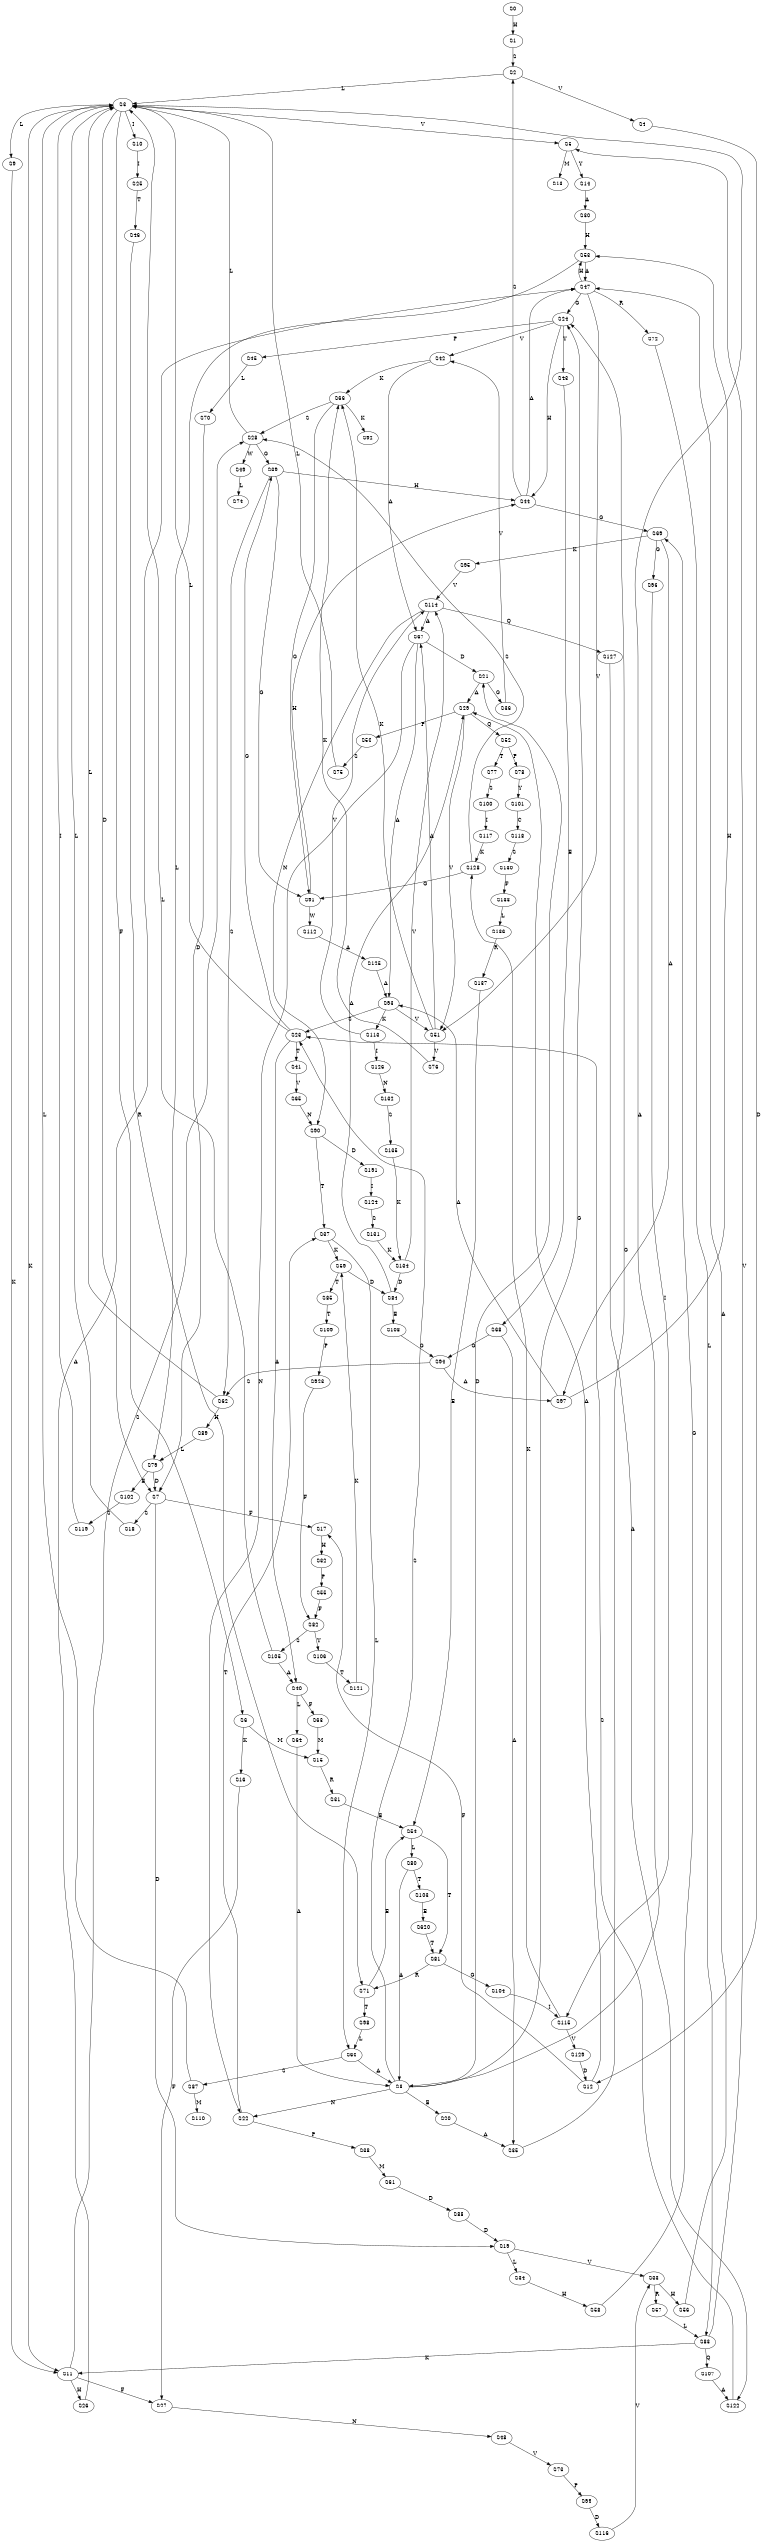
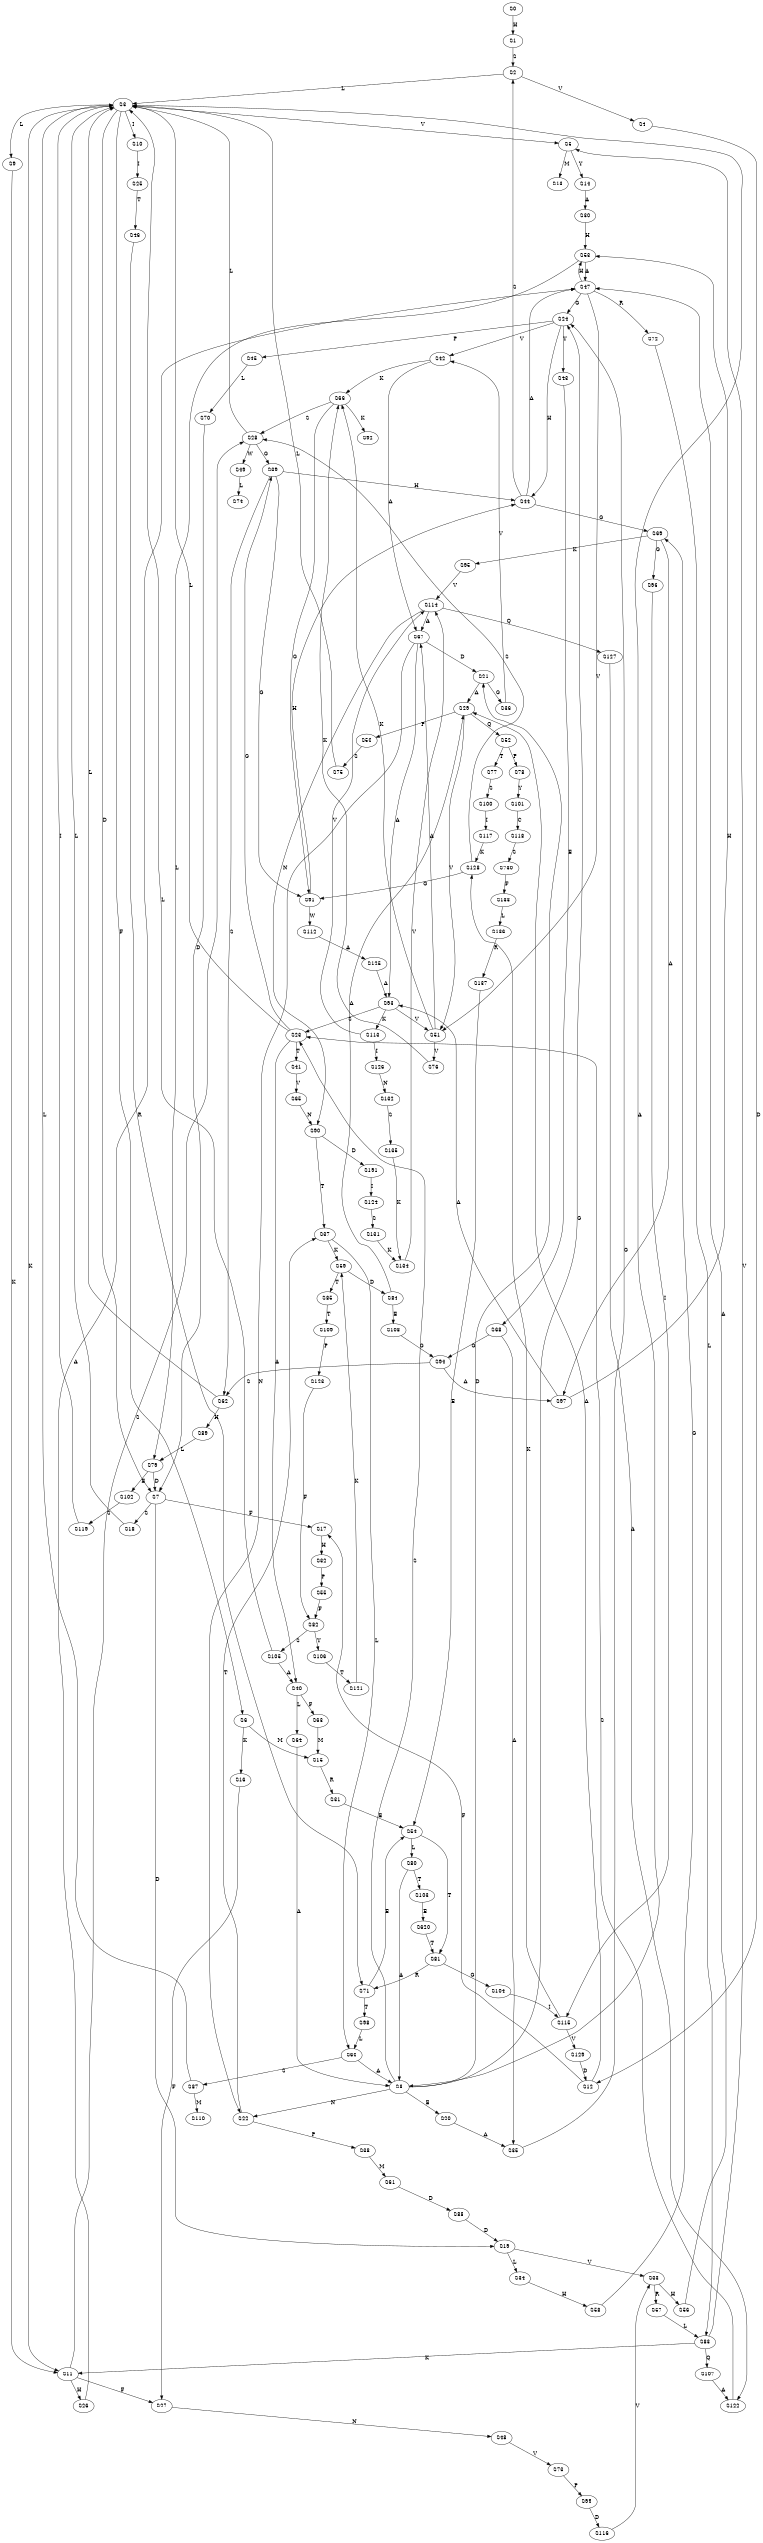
(506, 868) -> (506, 868)
(398, 1281) -> none
(318, 1382) -> (318, 1382)
